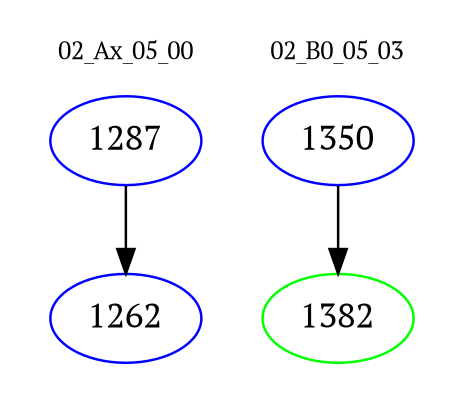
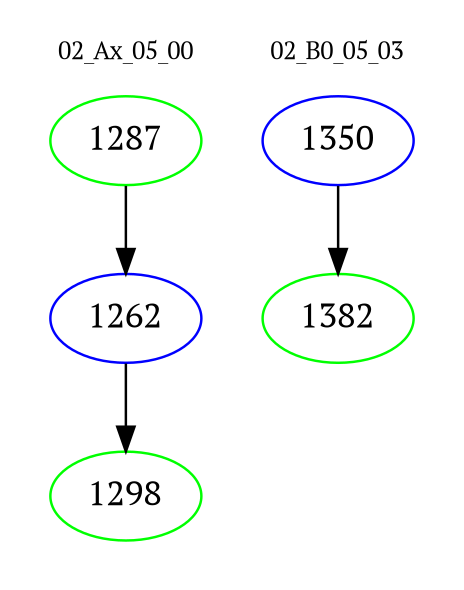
(126, 141) -> (126, 141)
none -> (126, 496)
